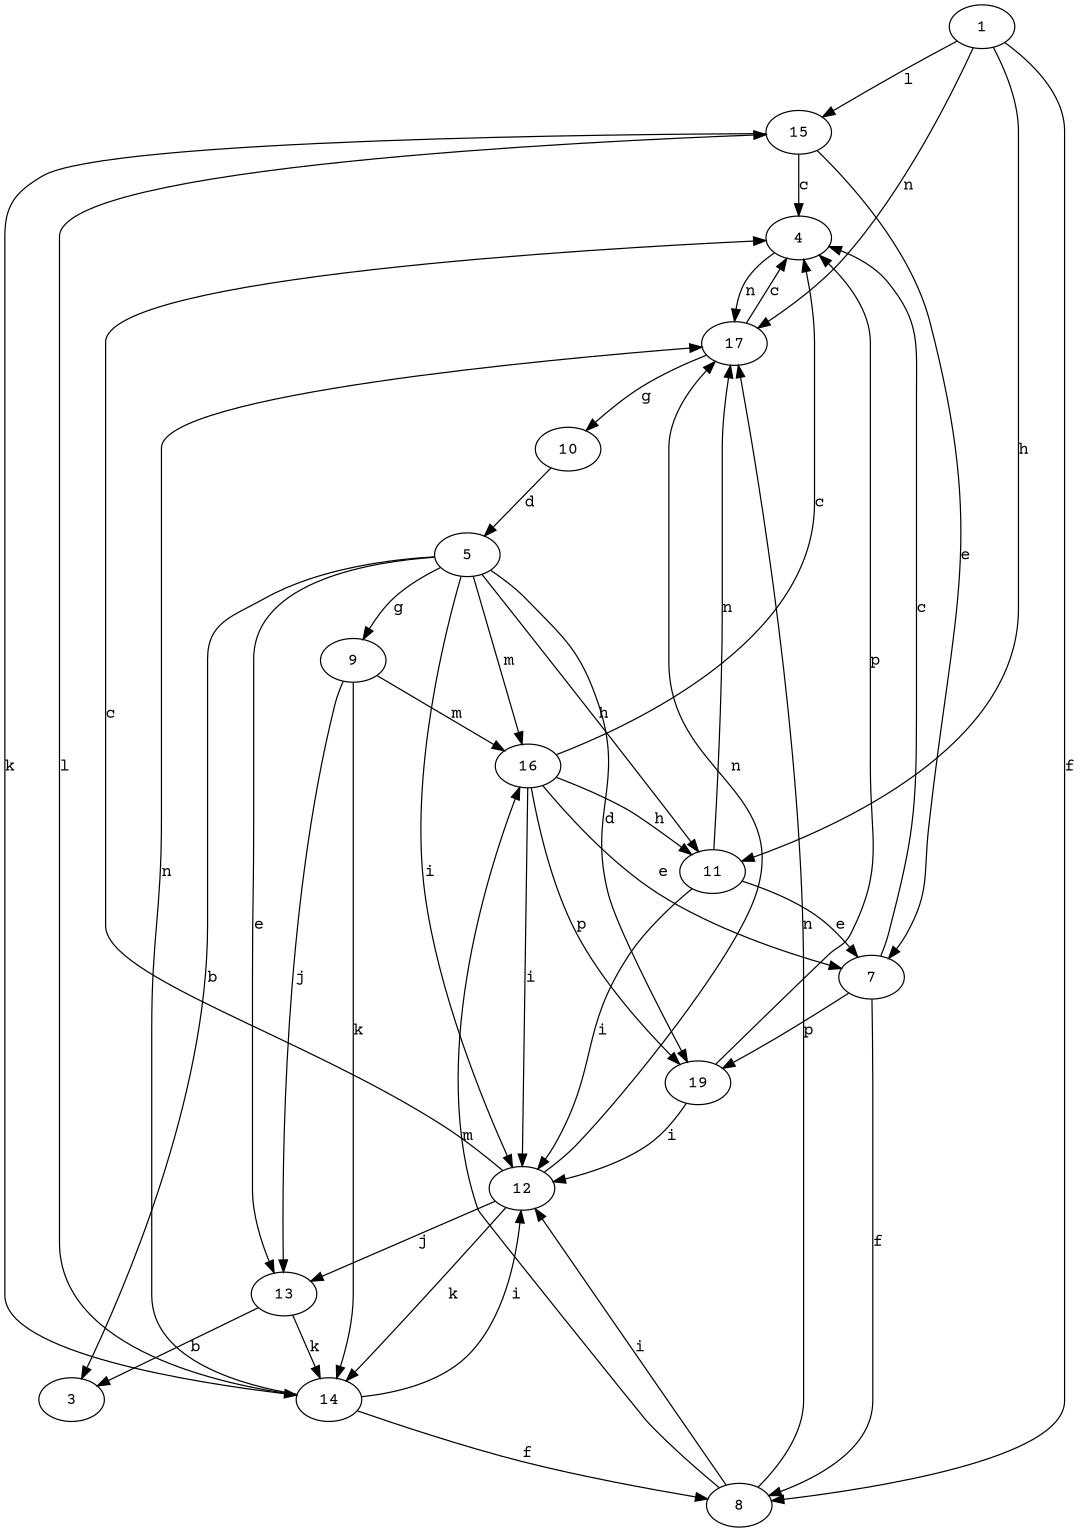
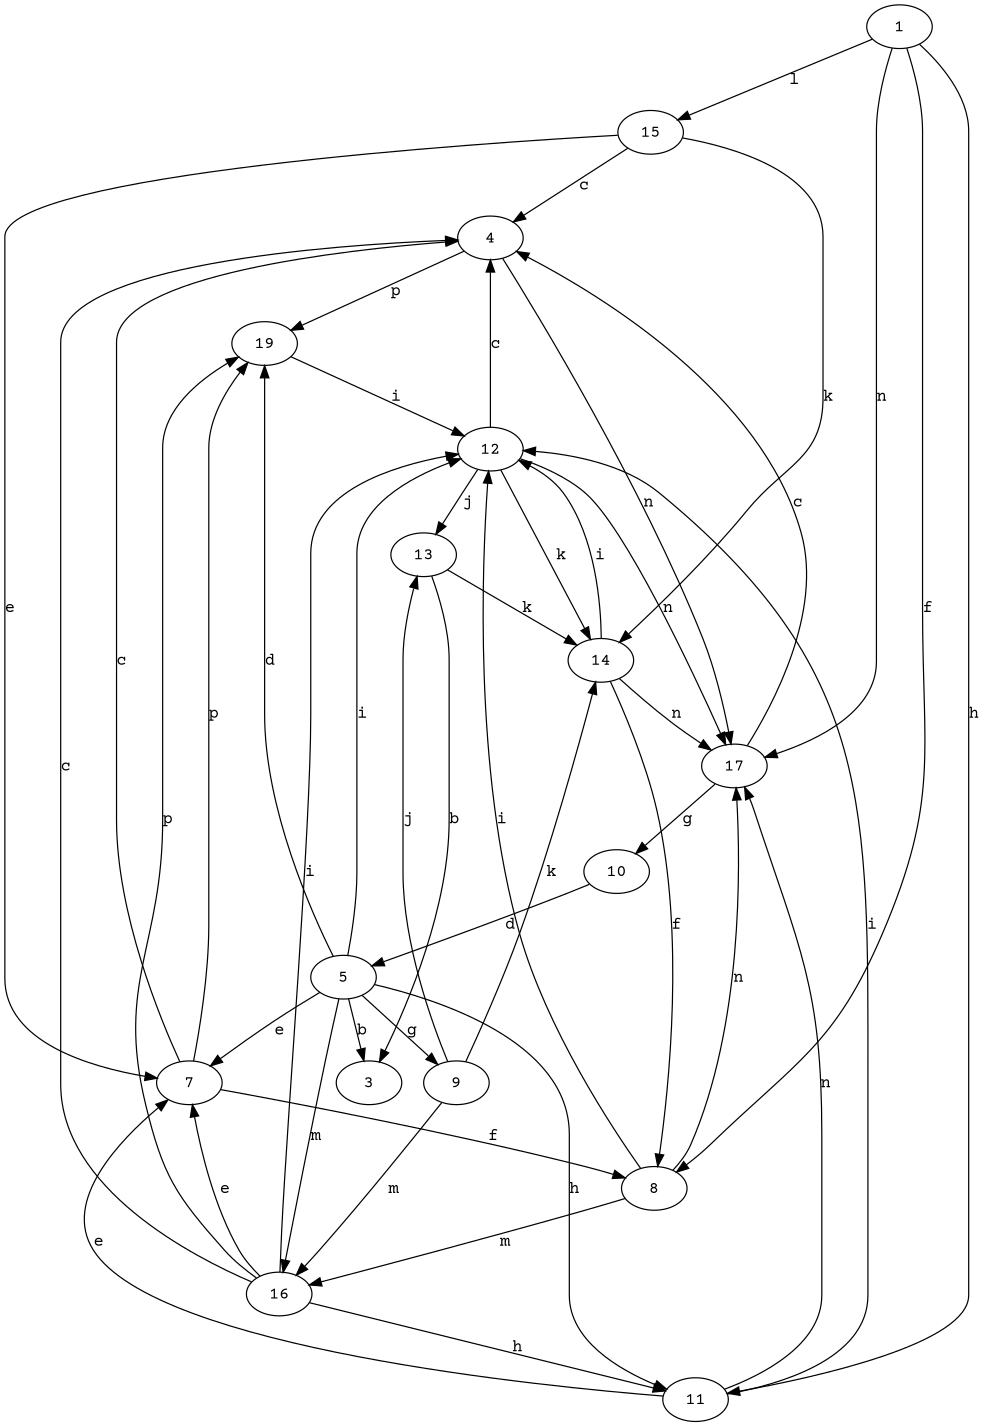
(59, 536) -> none
(870, 688) -> (383, 288)
(254, 848) -> (269, 1024)
